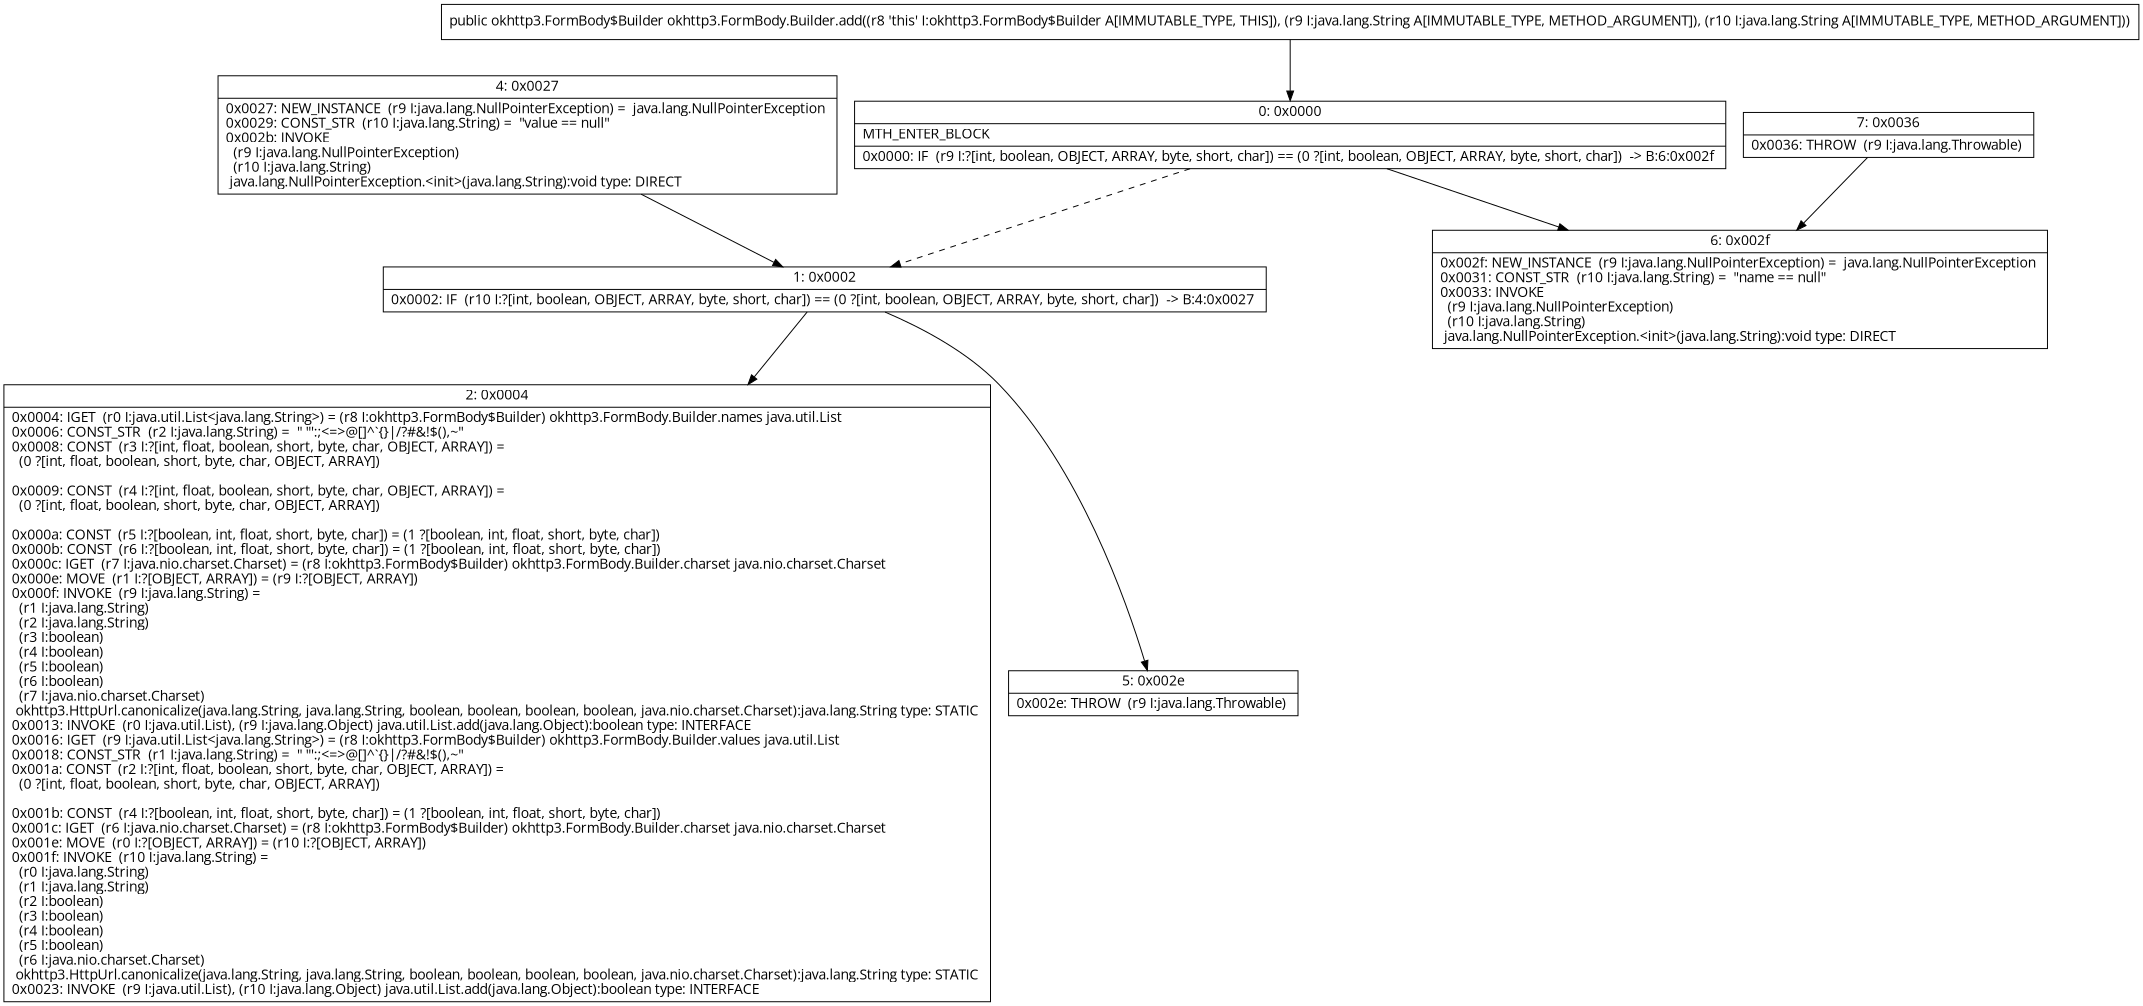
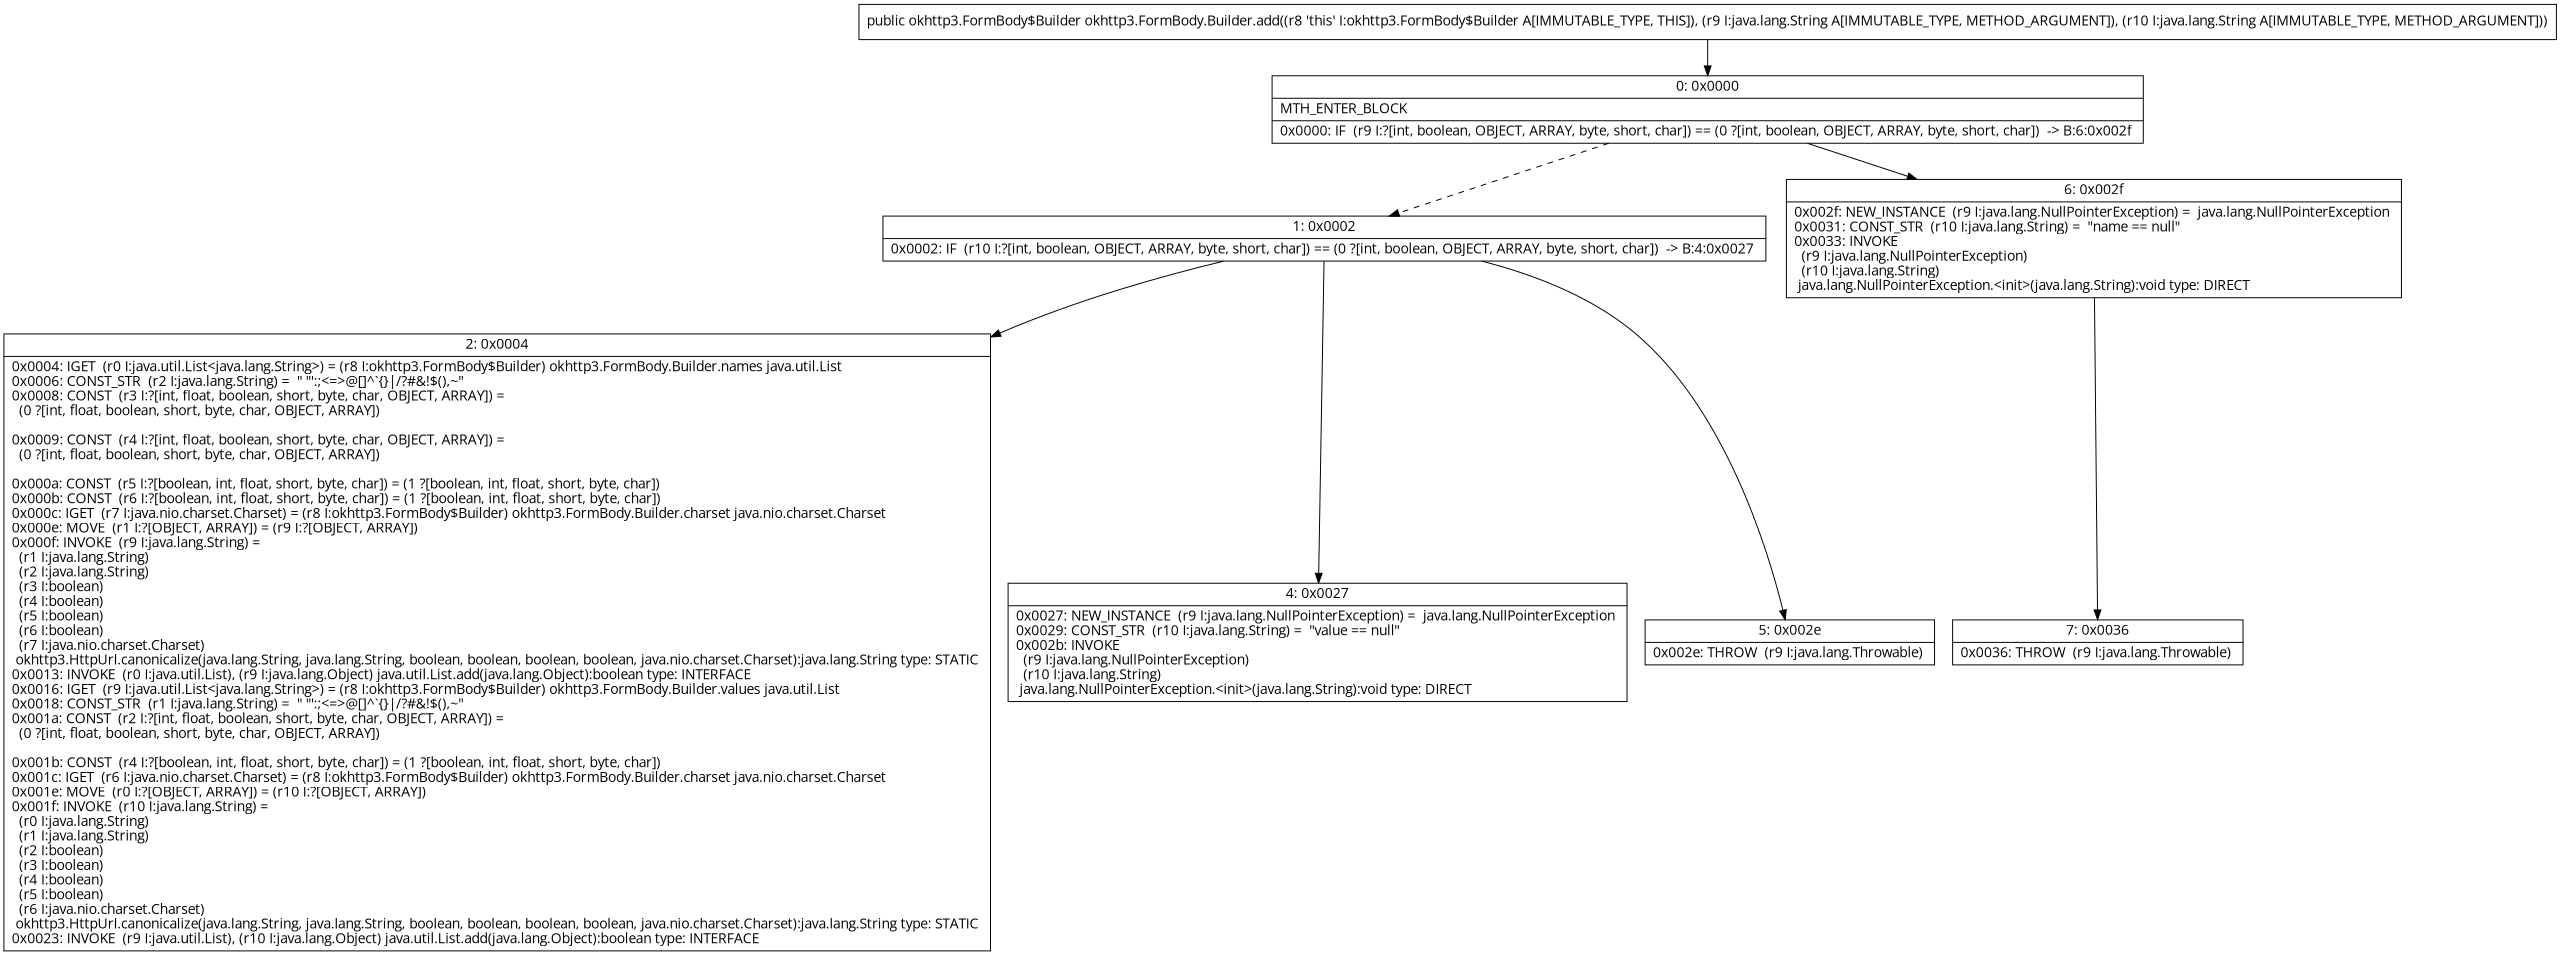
(1836, 190) -> (2096, 454)
(707, 228) -> (1321, 417)
